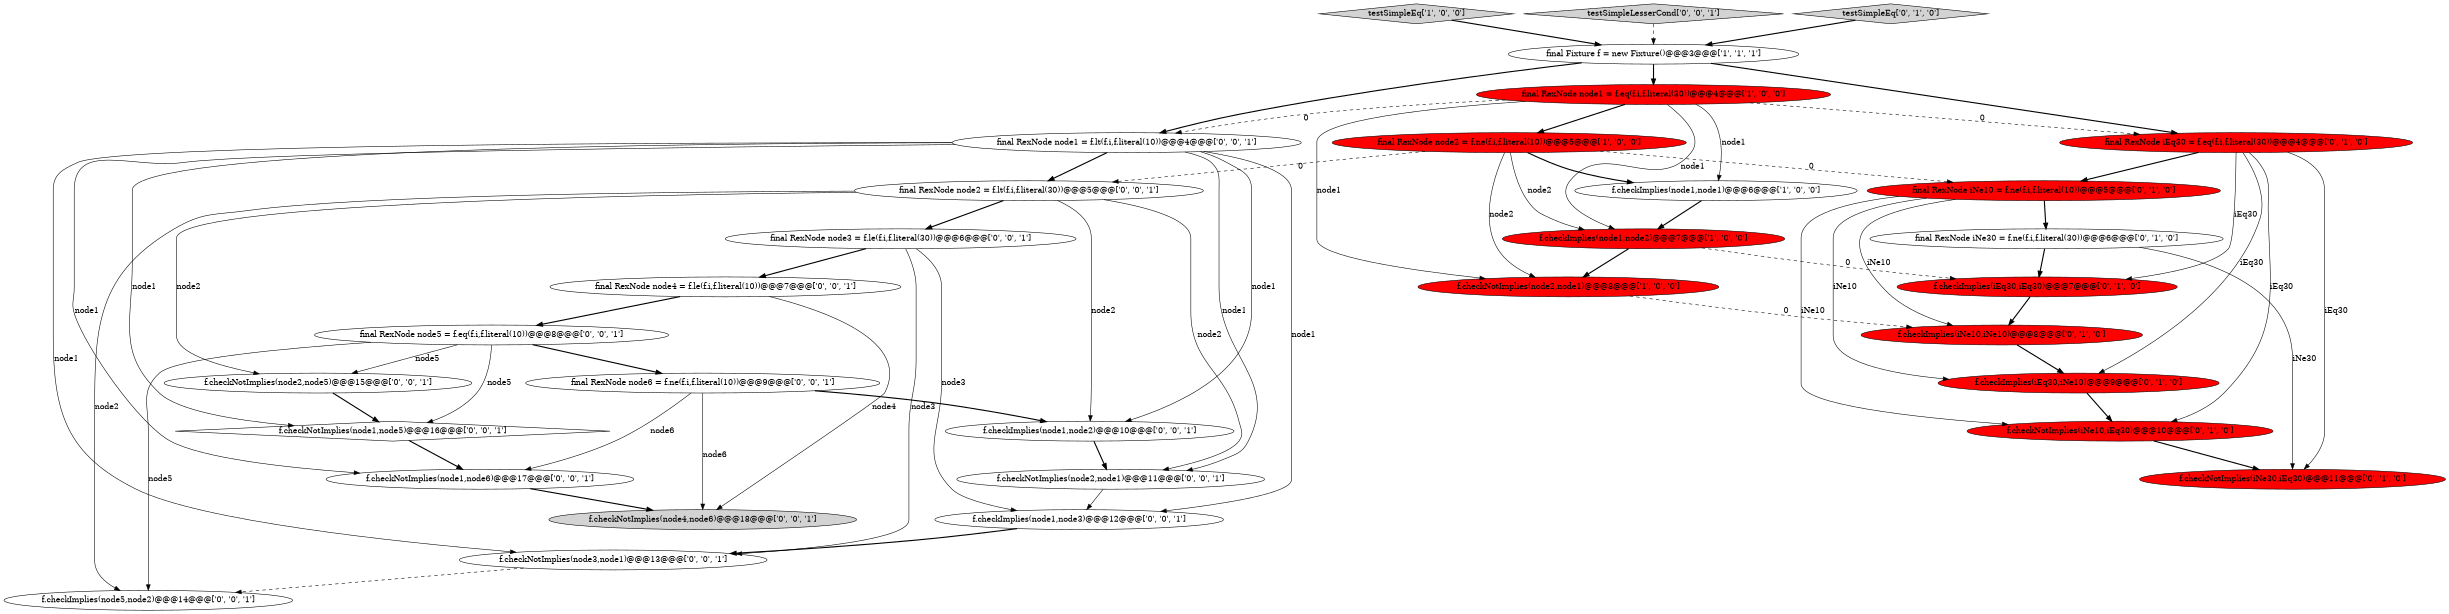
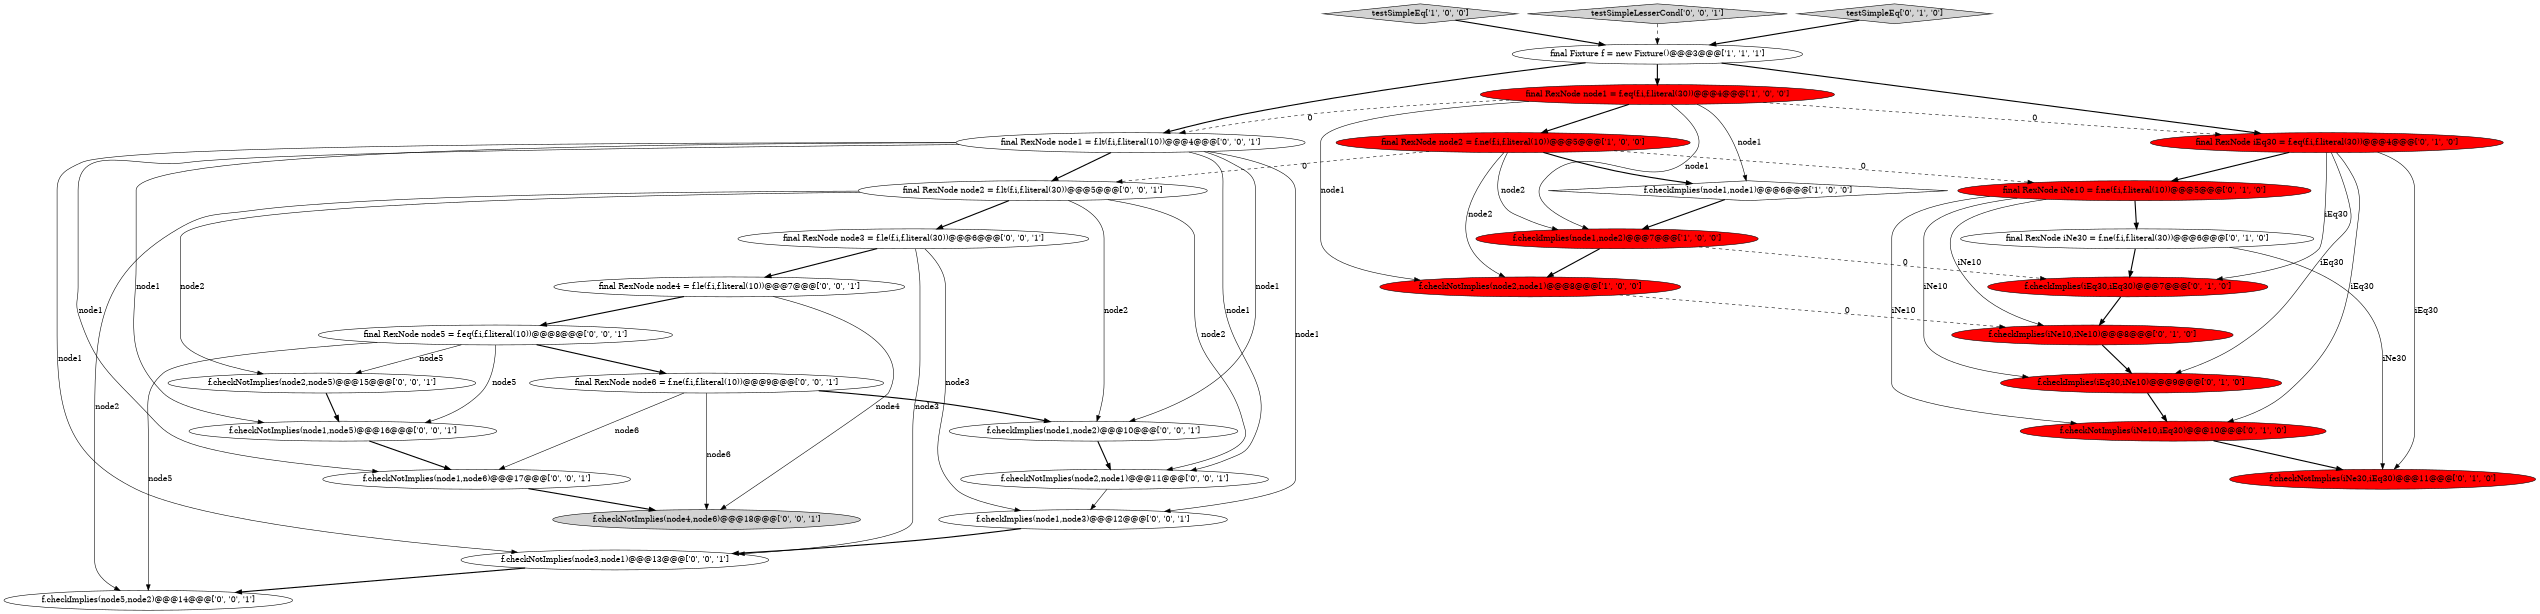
(1716, 191) -> (1748, 191)
(393, 431) -> (343, 431)
(382, 580) -> (383, 580)
